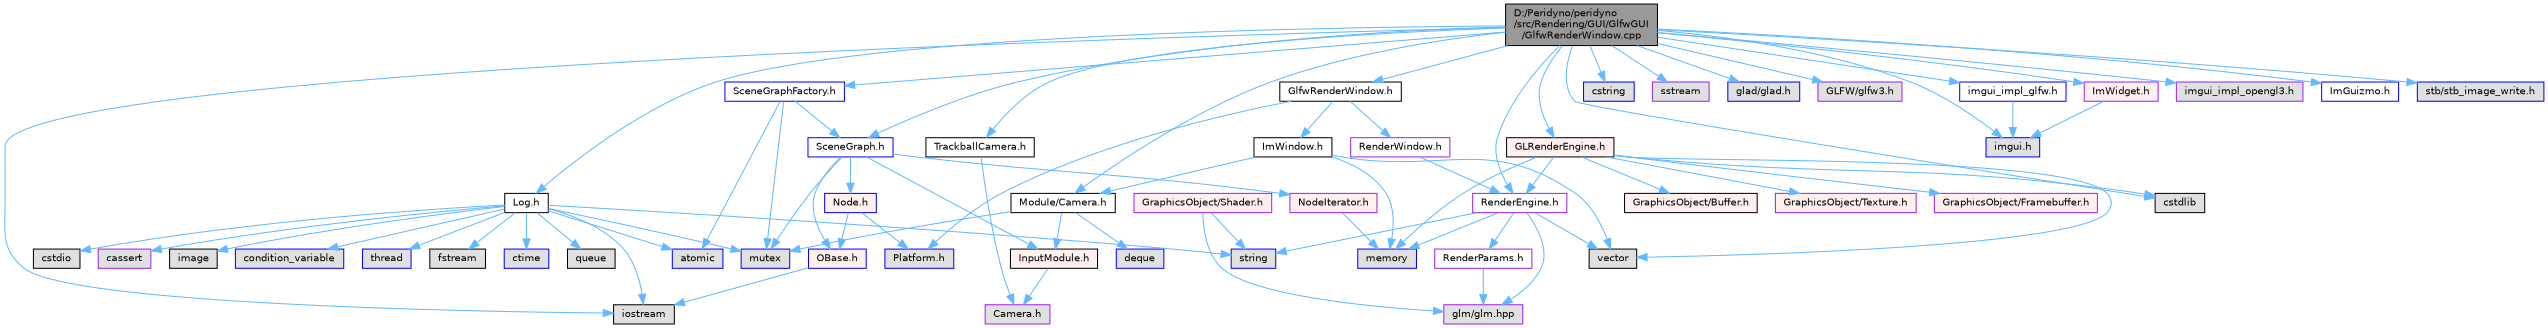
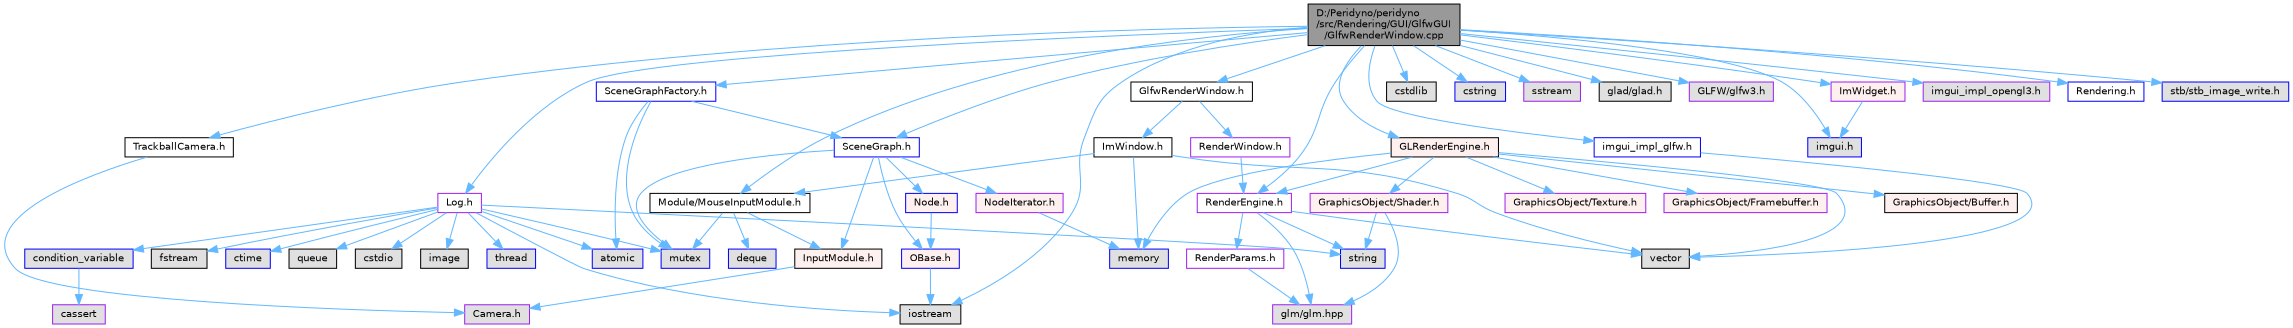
(1764, 92) -> (1635, 92)
(2360, 92) -> (2106, 92)
(2013, 114) -> (2029, 206)
(1880, 171) -> (1416, 172)
(526, 203) -> (460, 203)
(1063, 203) -> (730, 203)
(332, 224) -> (79, 282)
(1458, 229) -> none
(919, 259) -> none
